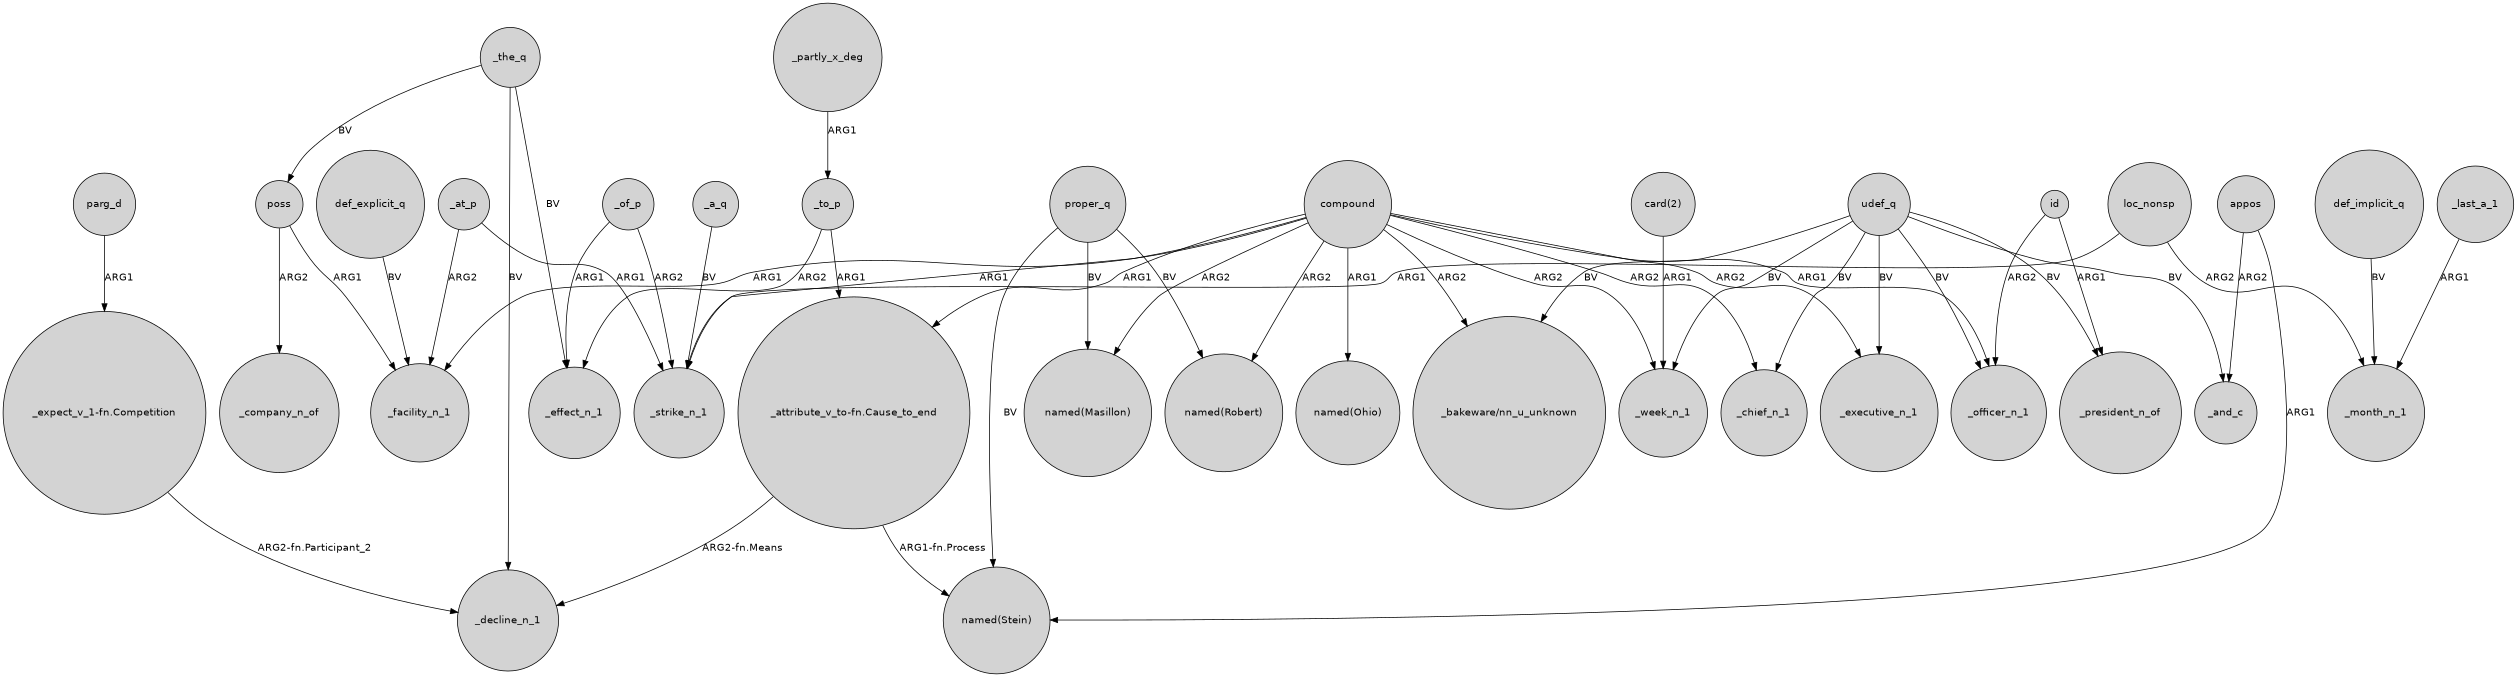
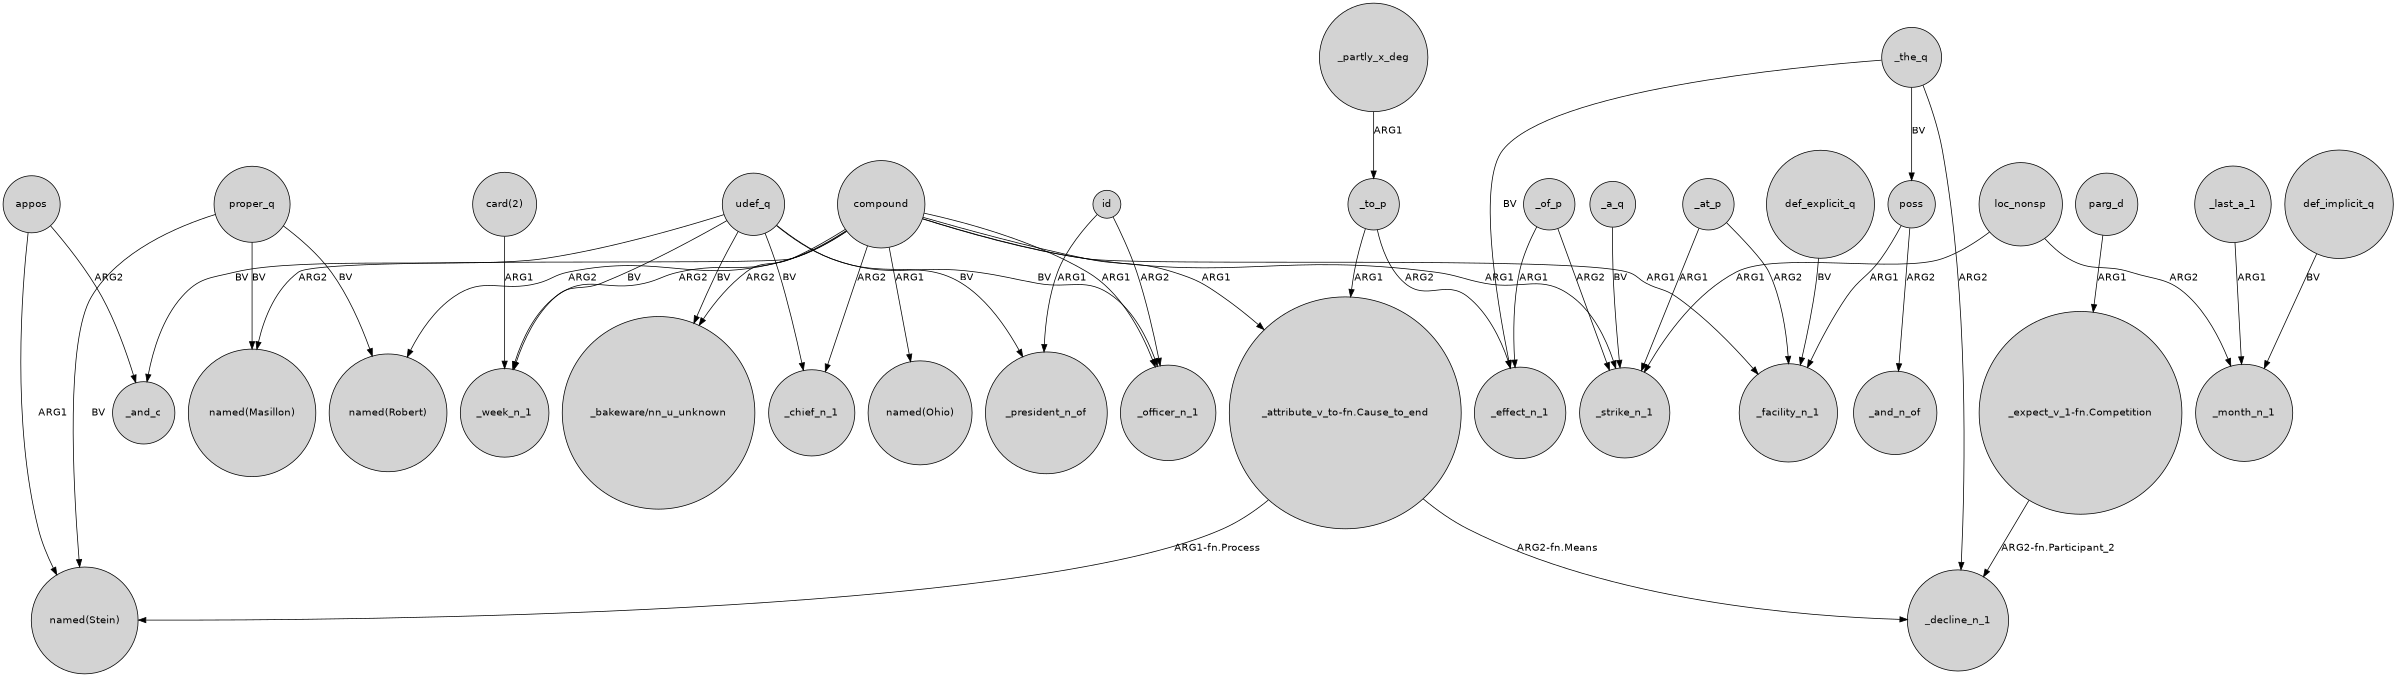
(516, 278) -> (1974, 278)
(279, 413) -> (1895, 413)
(1879, 413) -> none
